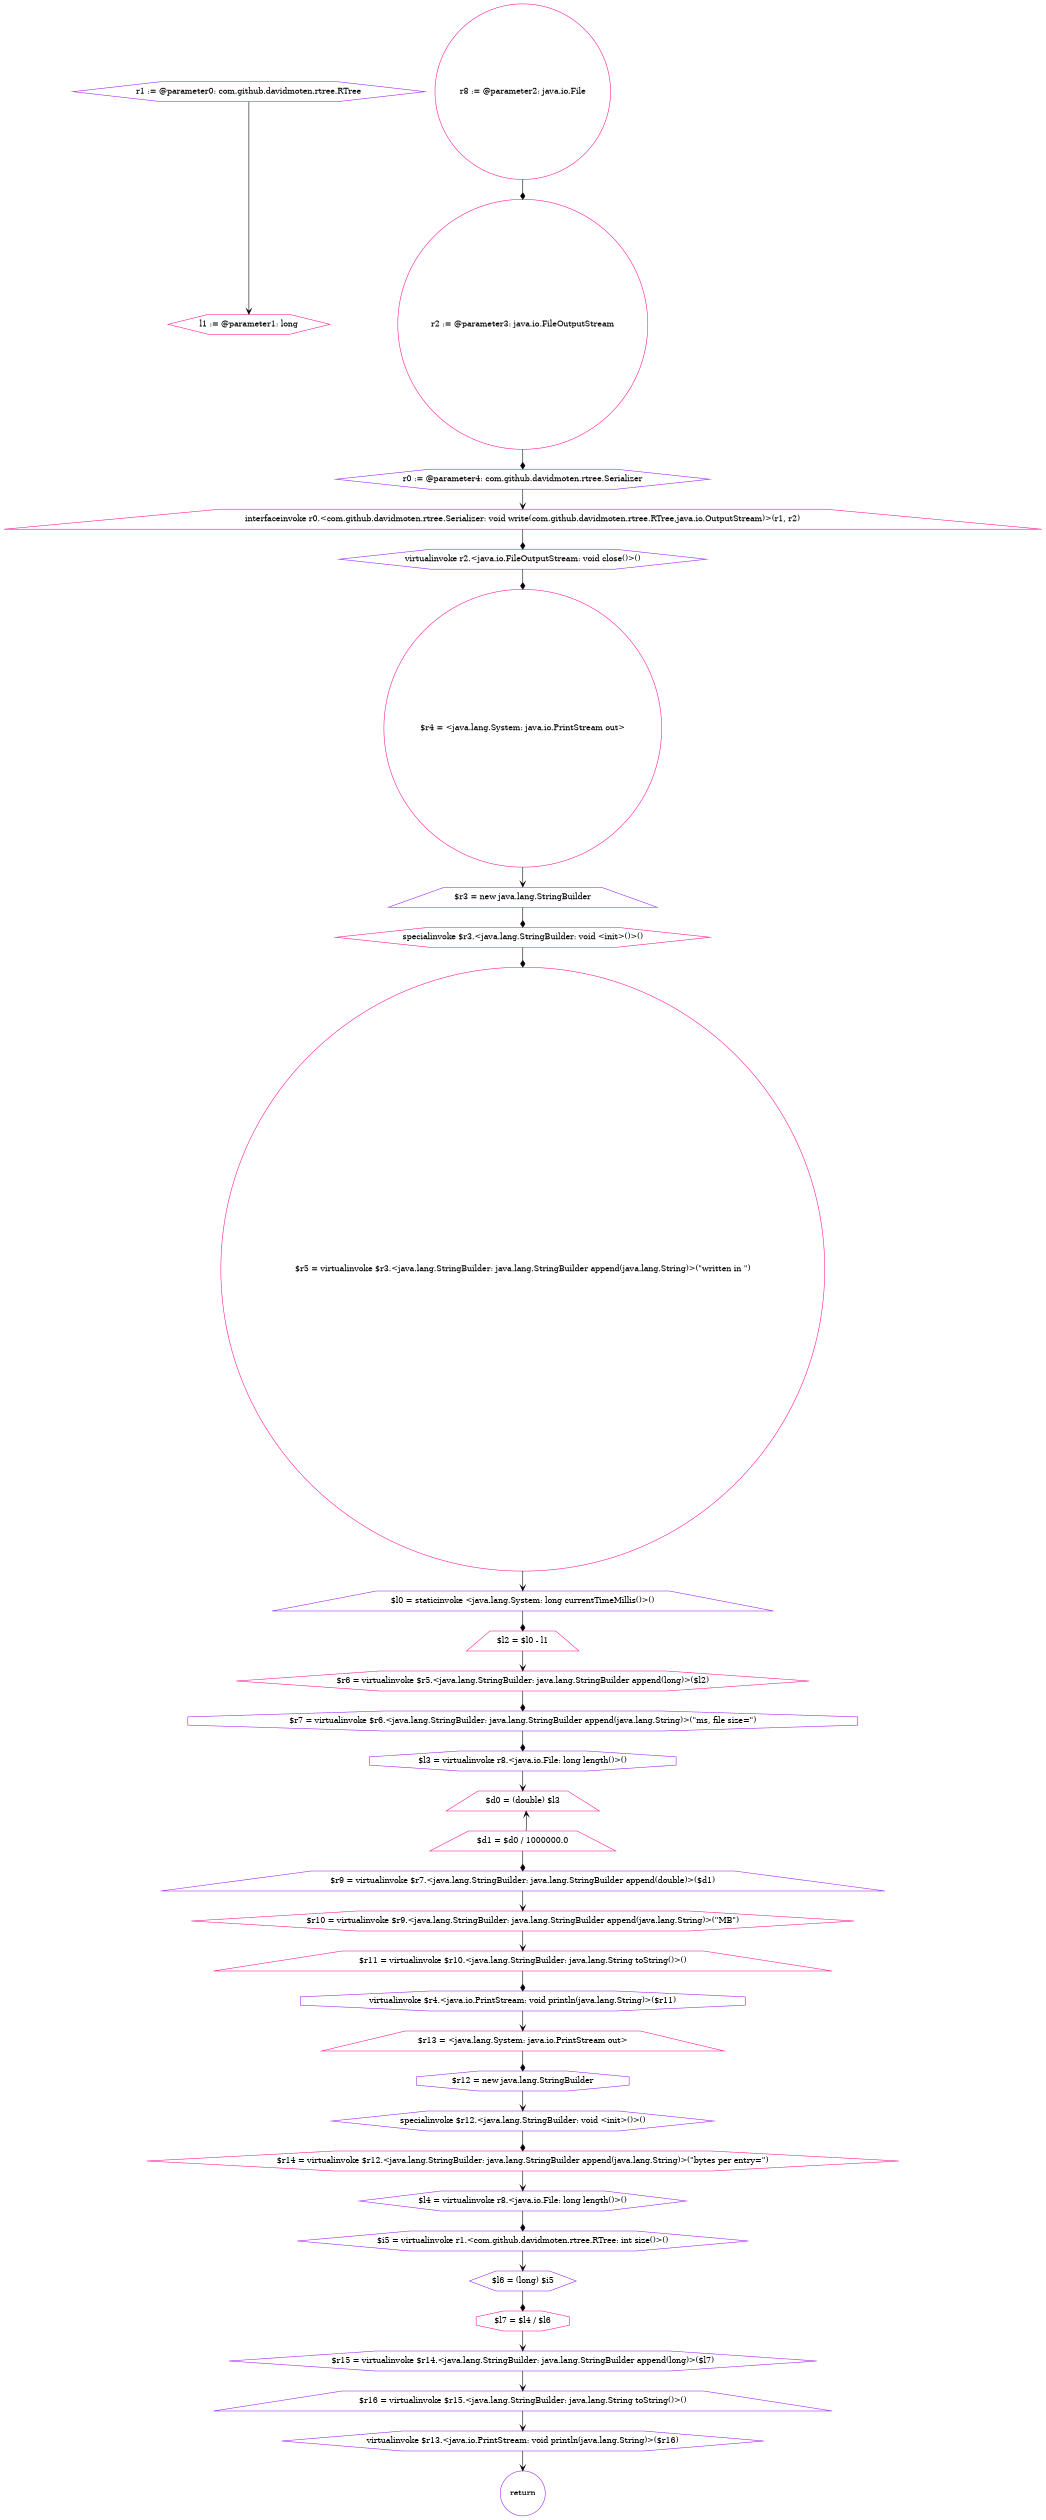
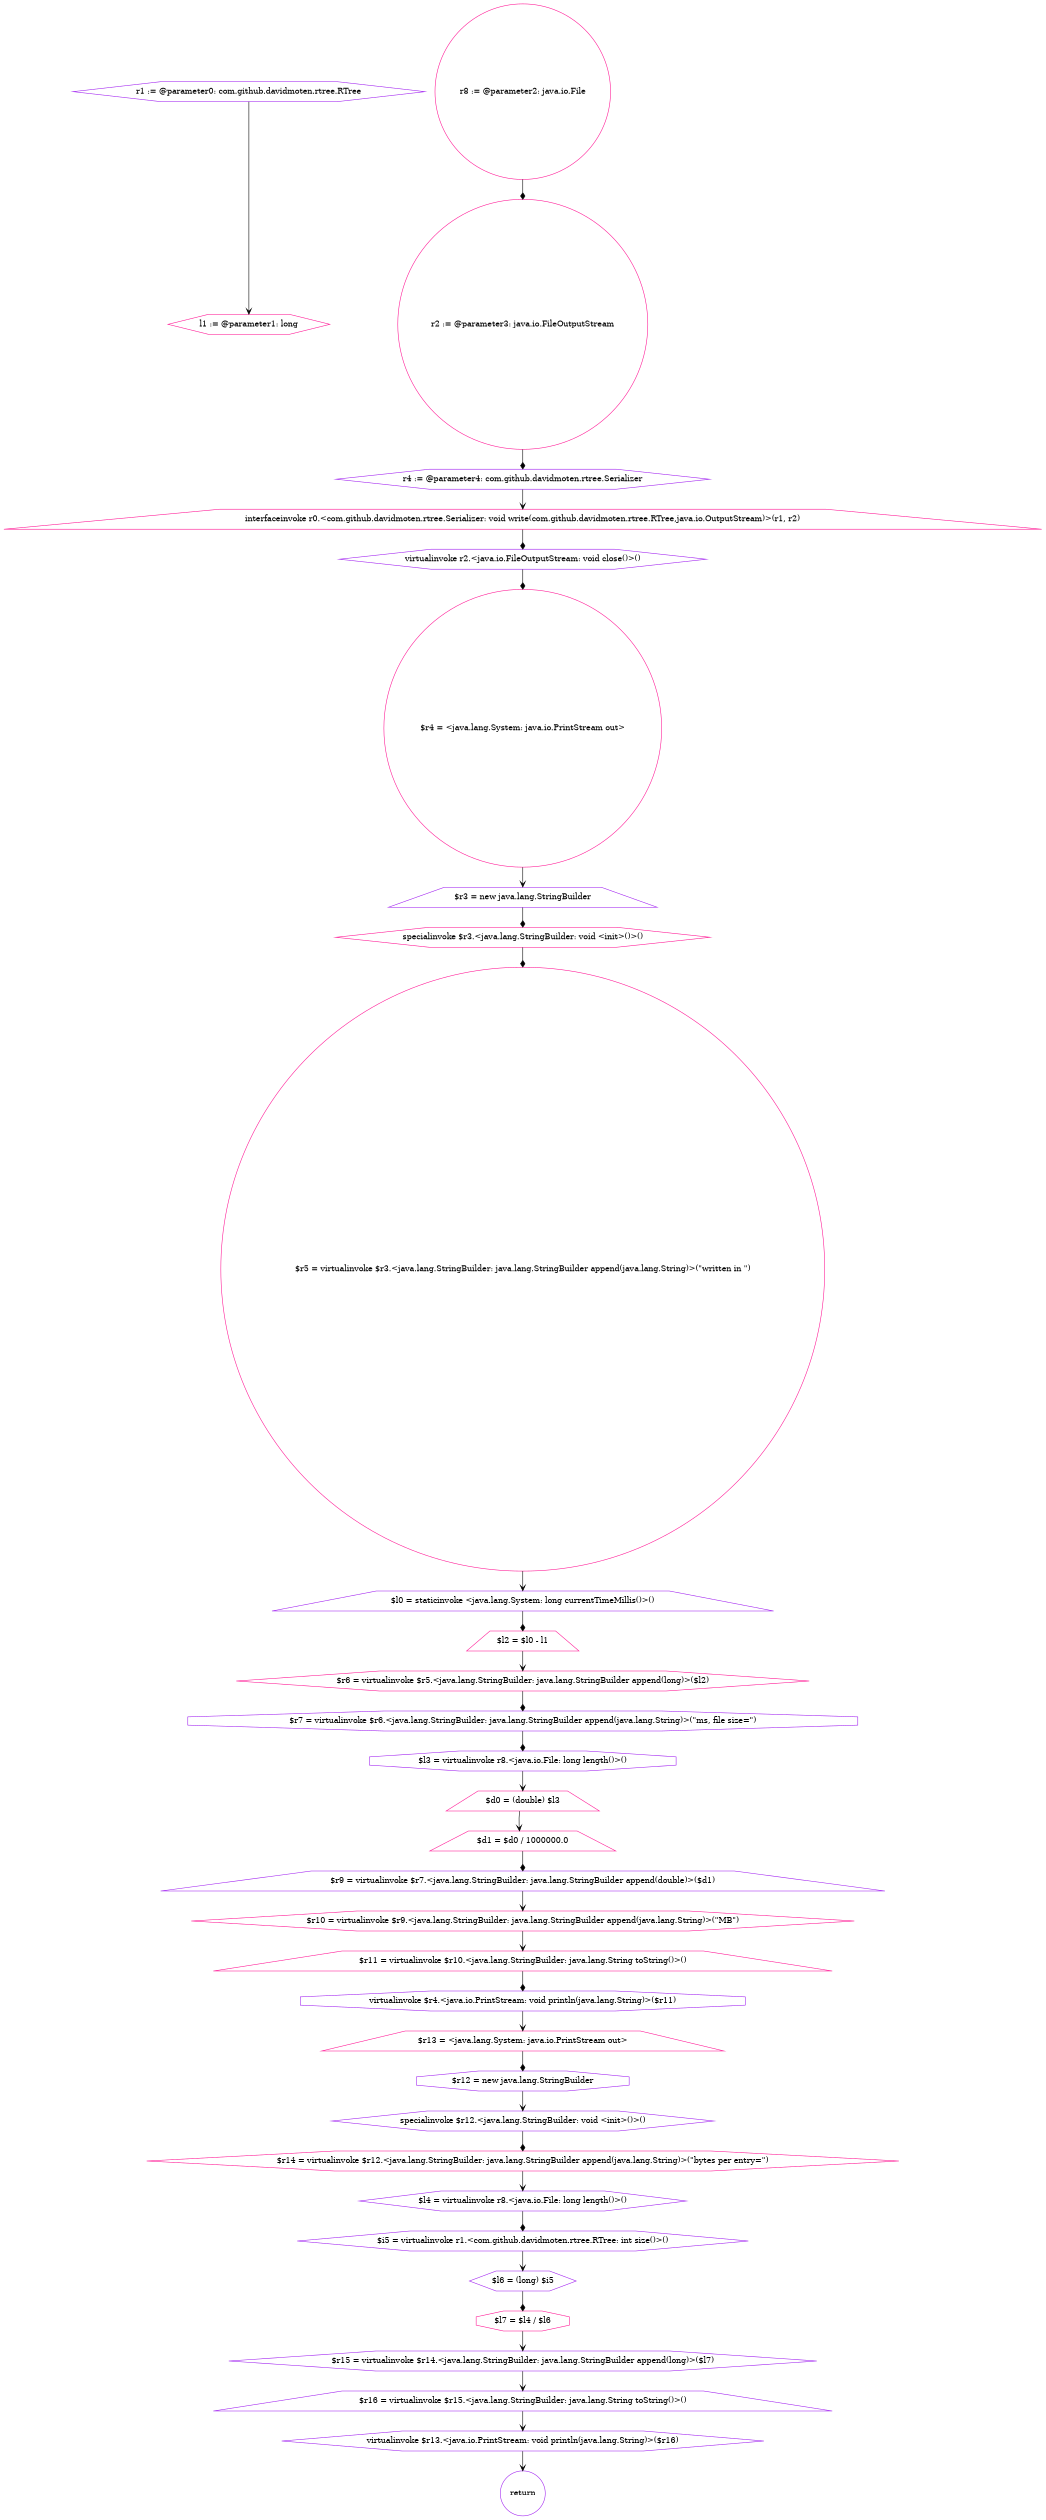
(523, 479) -> (523, 479)
(526, 1824) -> (519, 1818)
